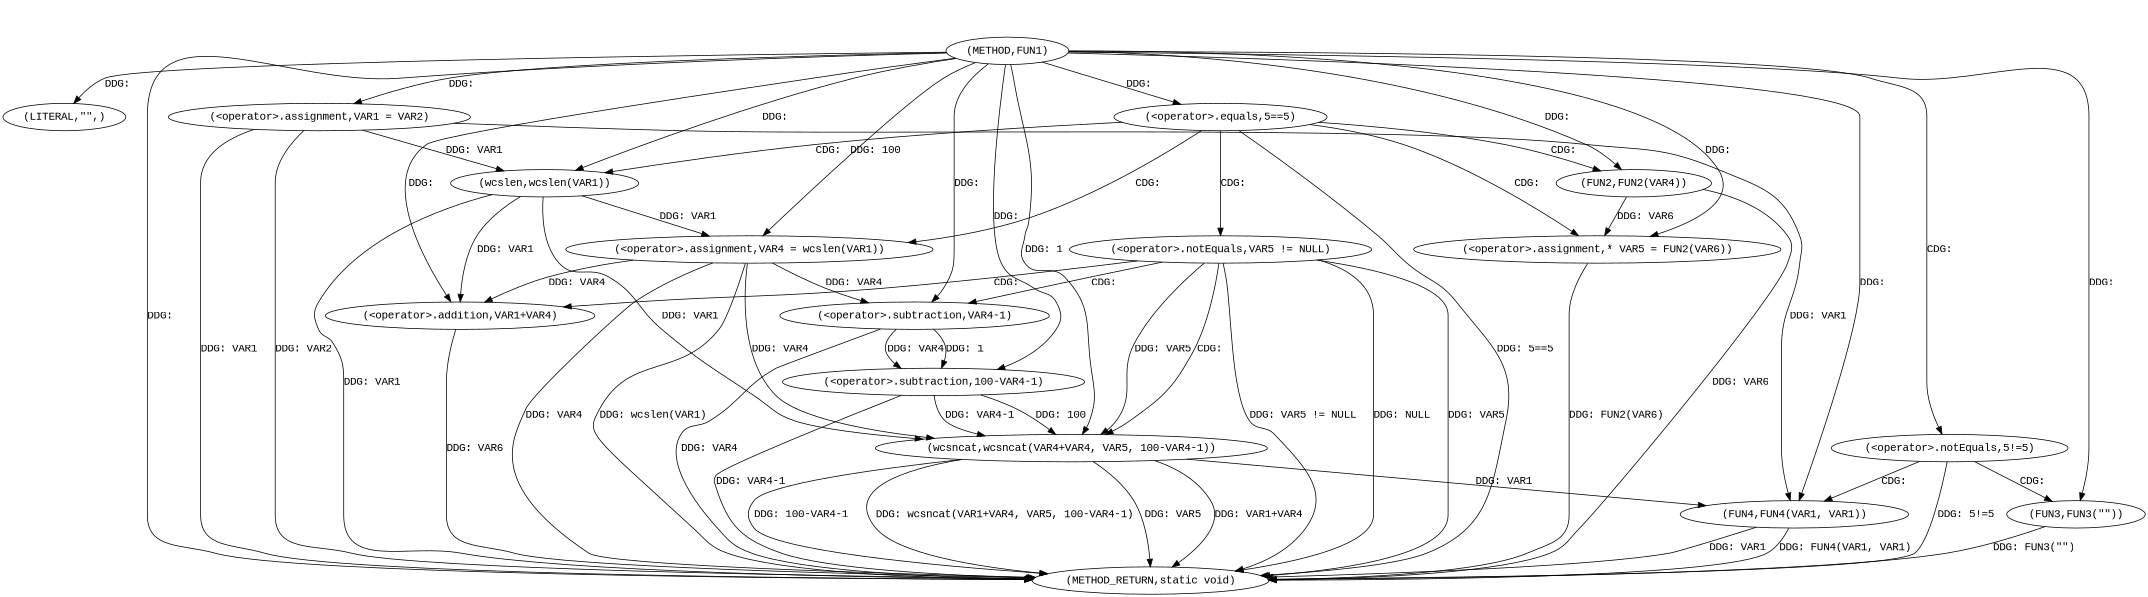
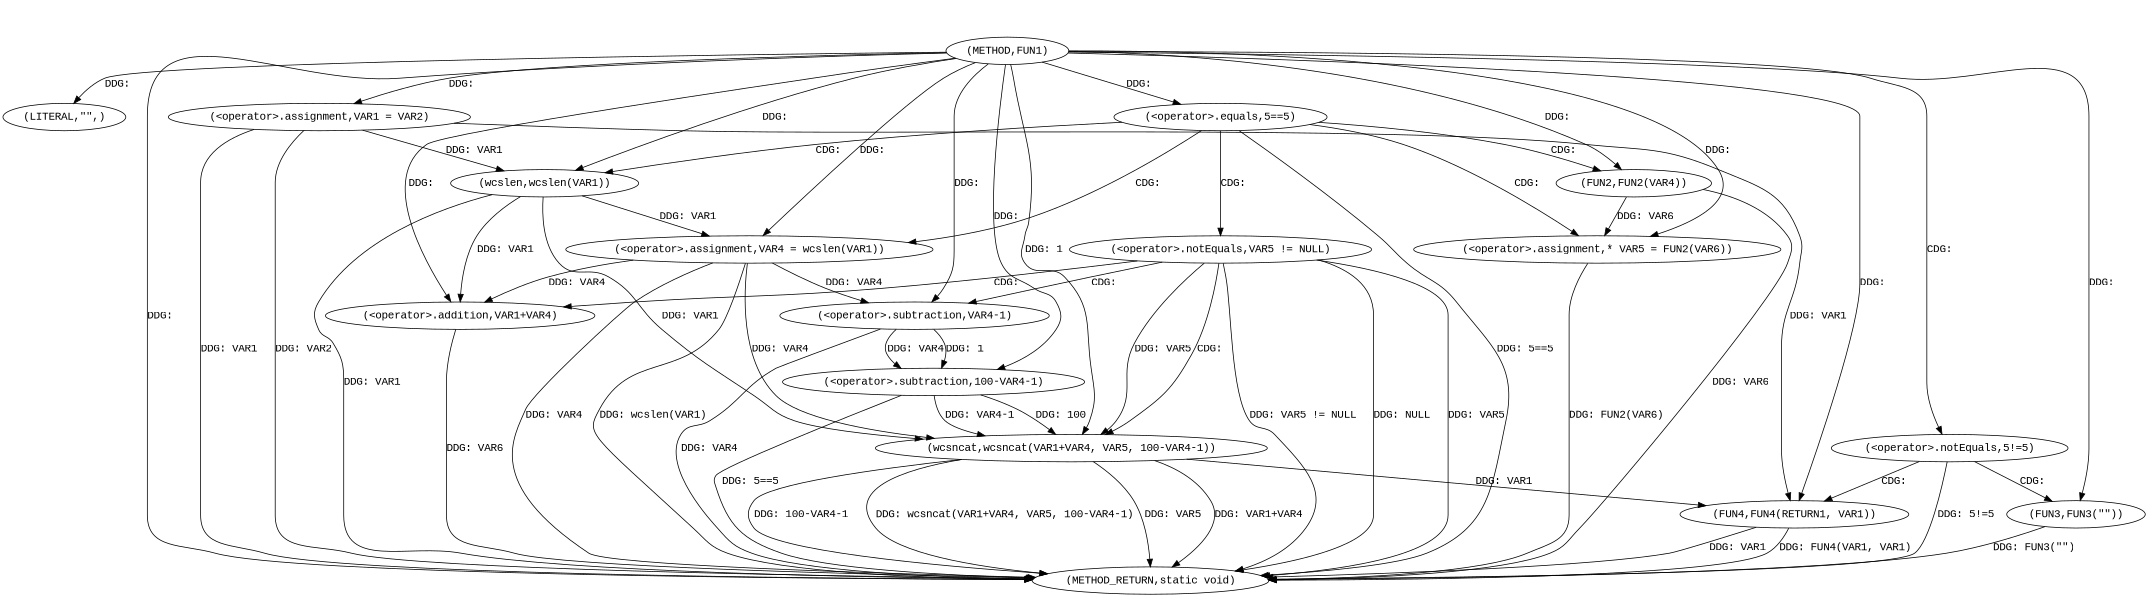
(876, 150) -> (876, 150)
(1071, 448) -> (1071, 448)
(751, 481) -> (751, 481)
(1794, 514) -> (1794, 514)
